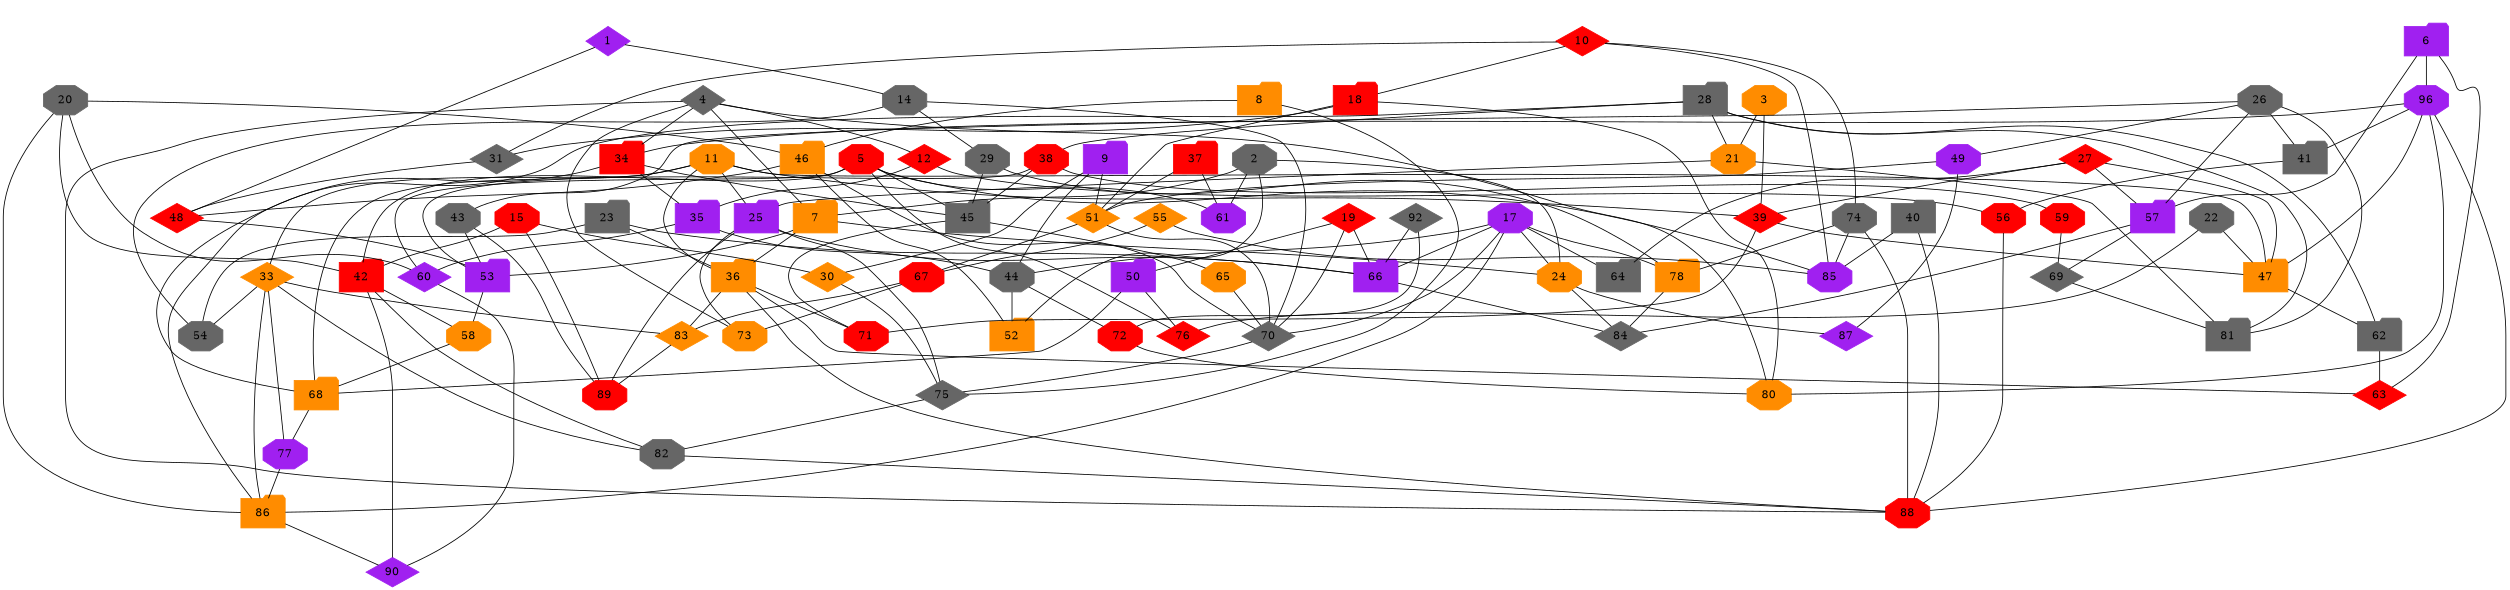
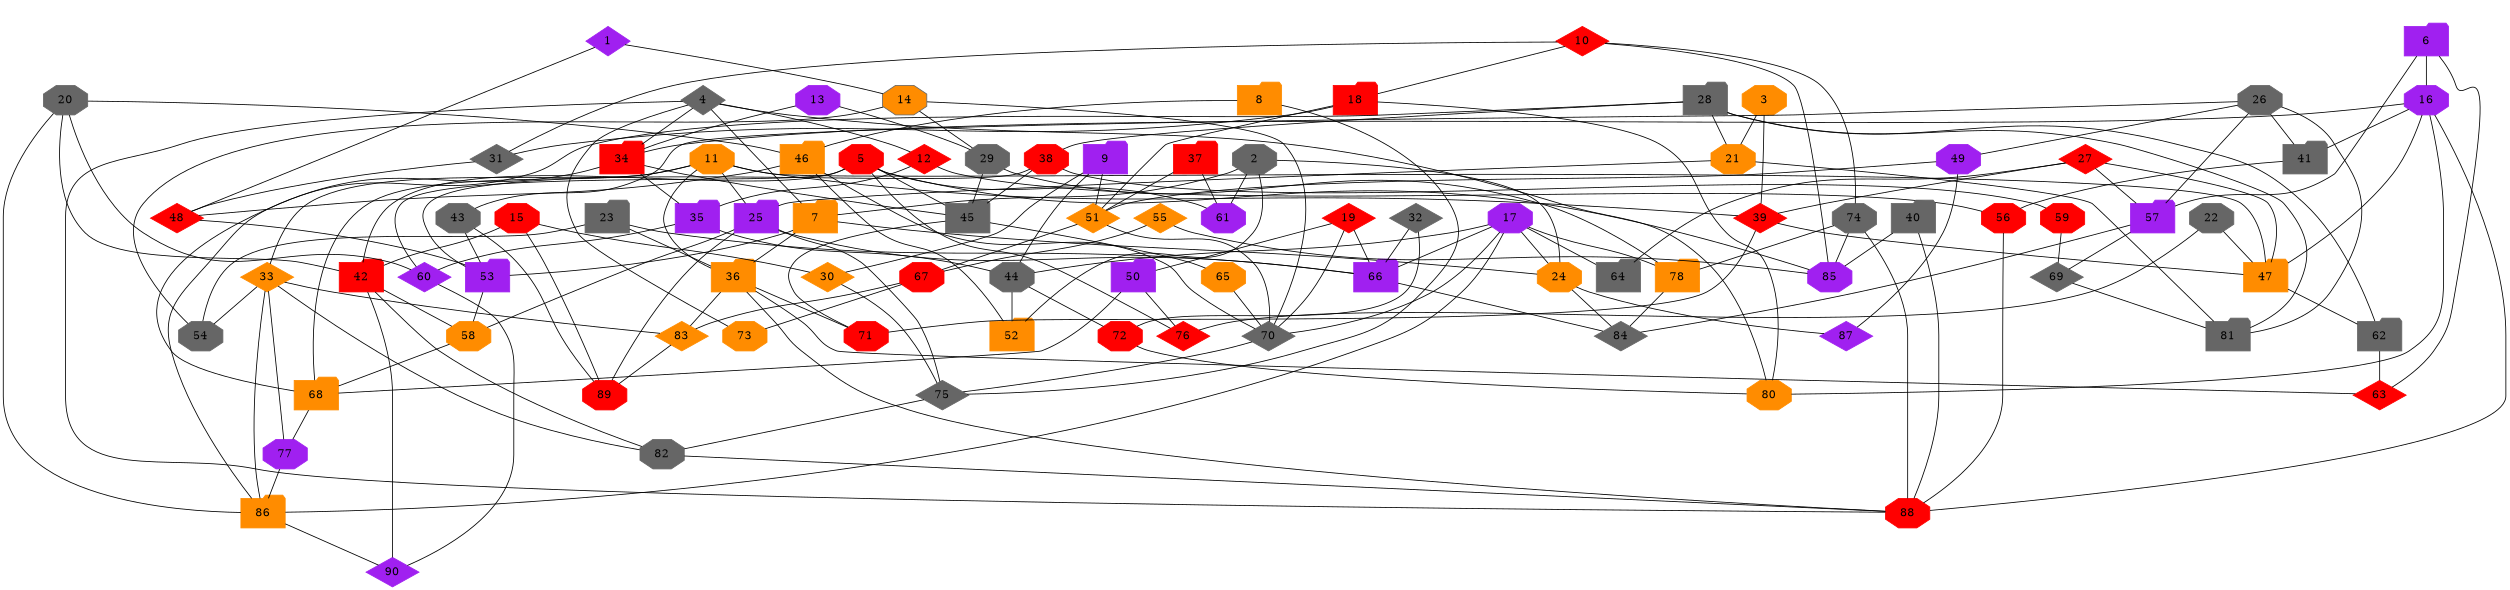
none -> (818, 100)
(905, 100) -> (905, 100)
(2426, 100) -> (2426, 100)
(1416, 218) -> (1416, 218)
(700, 276) -> (610, 277)
